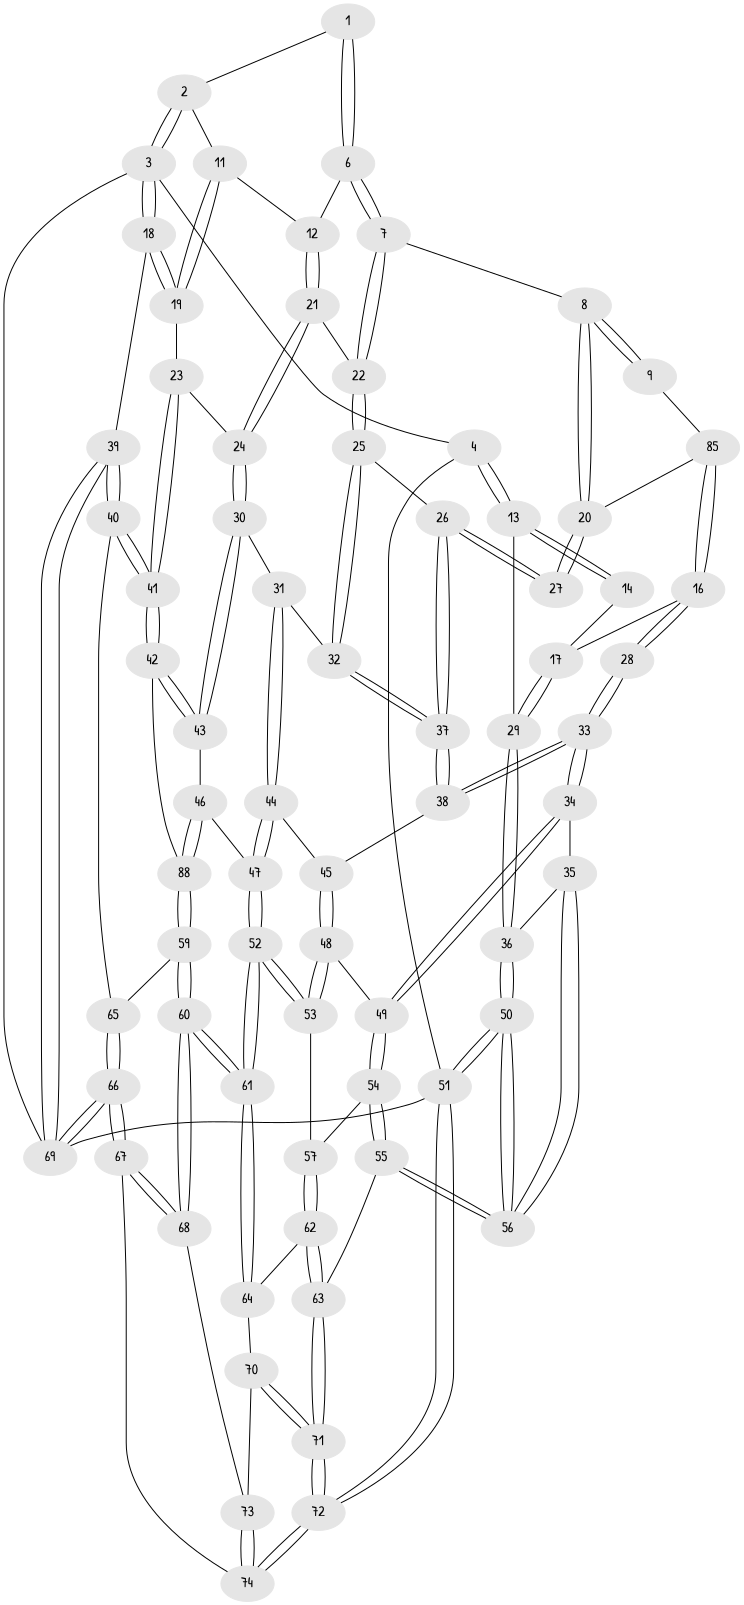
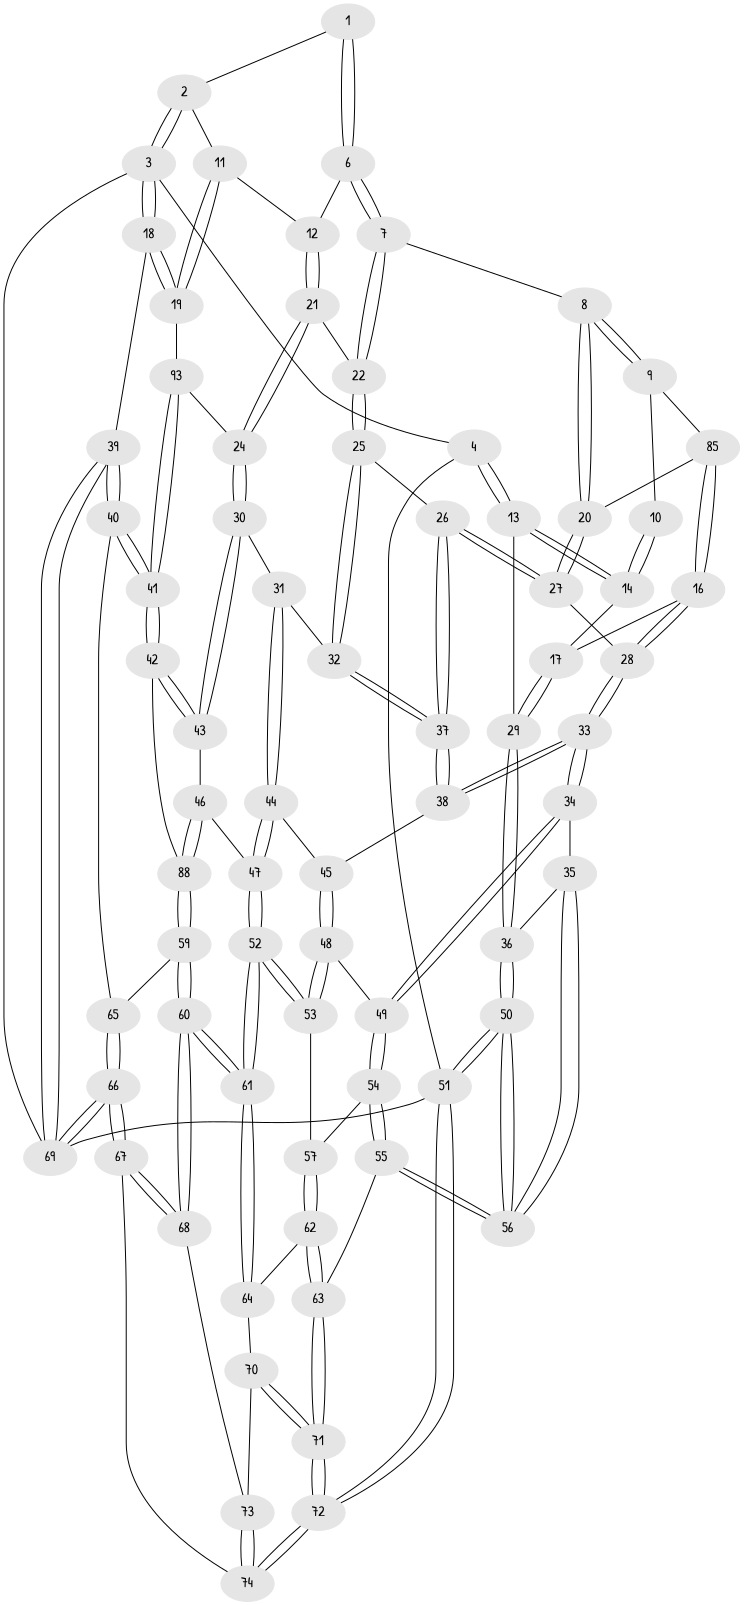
(177, 377) -> (177, 377)
none -> (656, 519)
none -> (587, 621)
